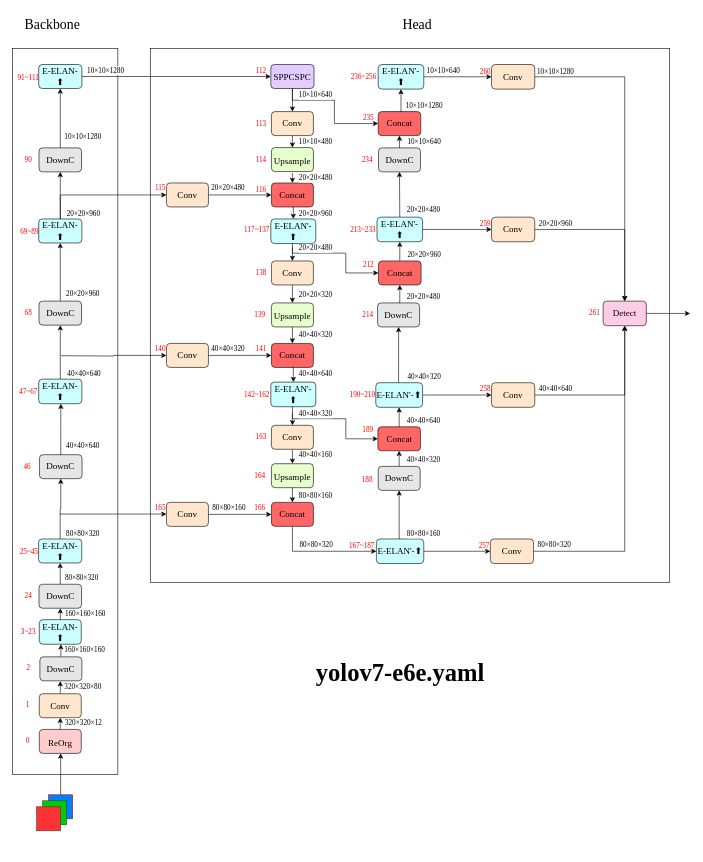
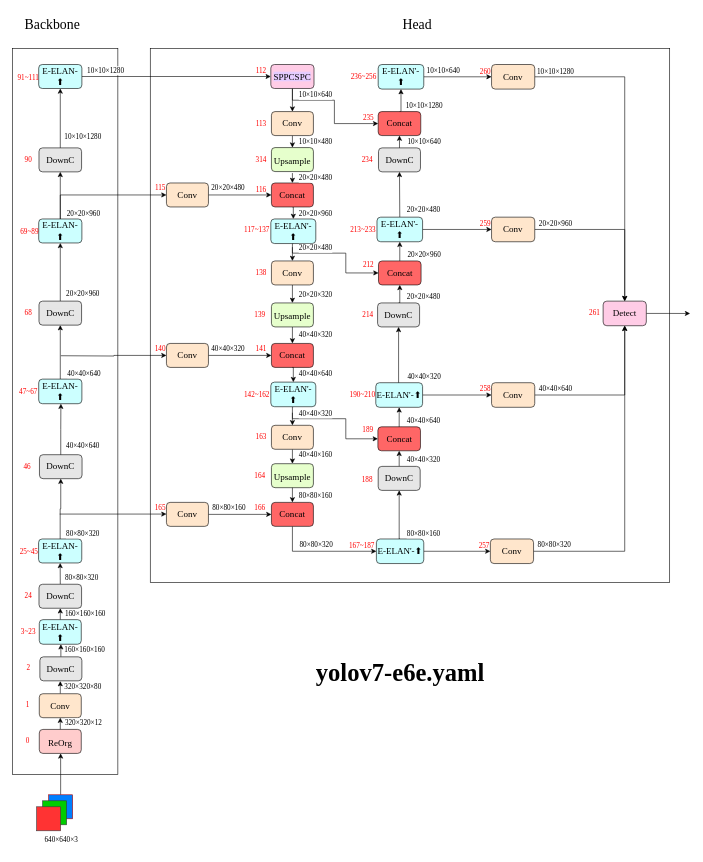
(293, 76) -> (293, 76)
(261, 160) -> (261, 160)
none -> (61, 840)
